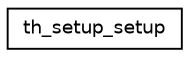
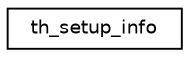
(95, 29) -> (95, 29)
